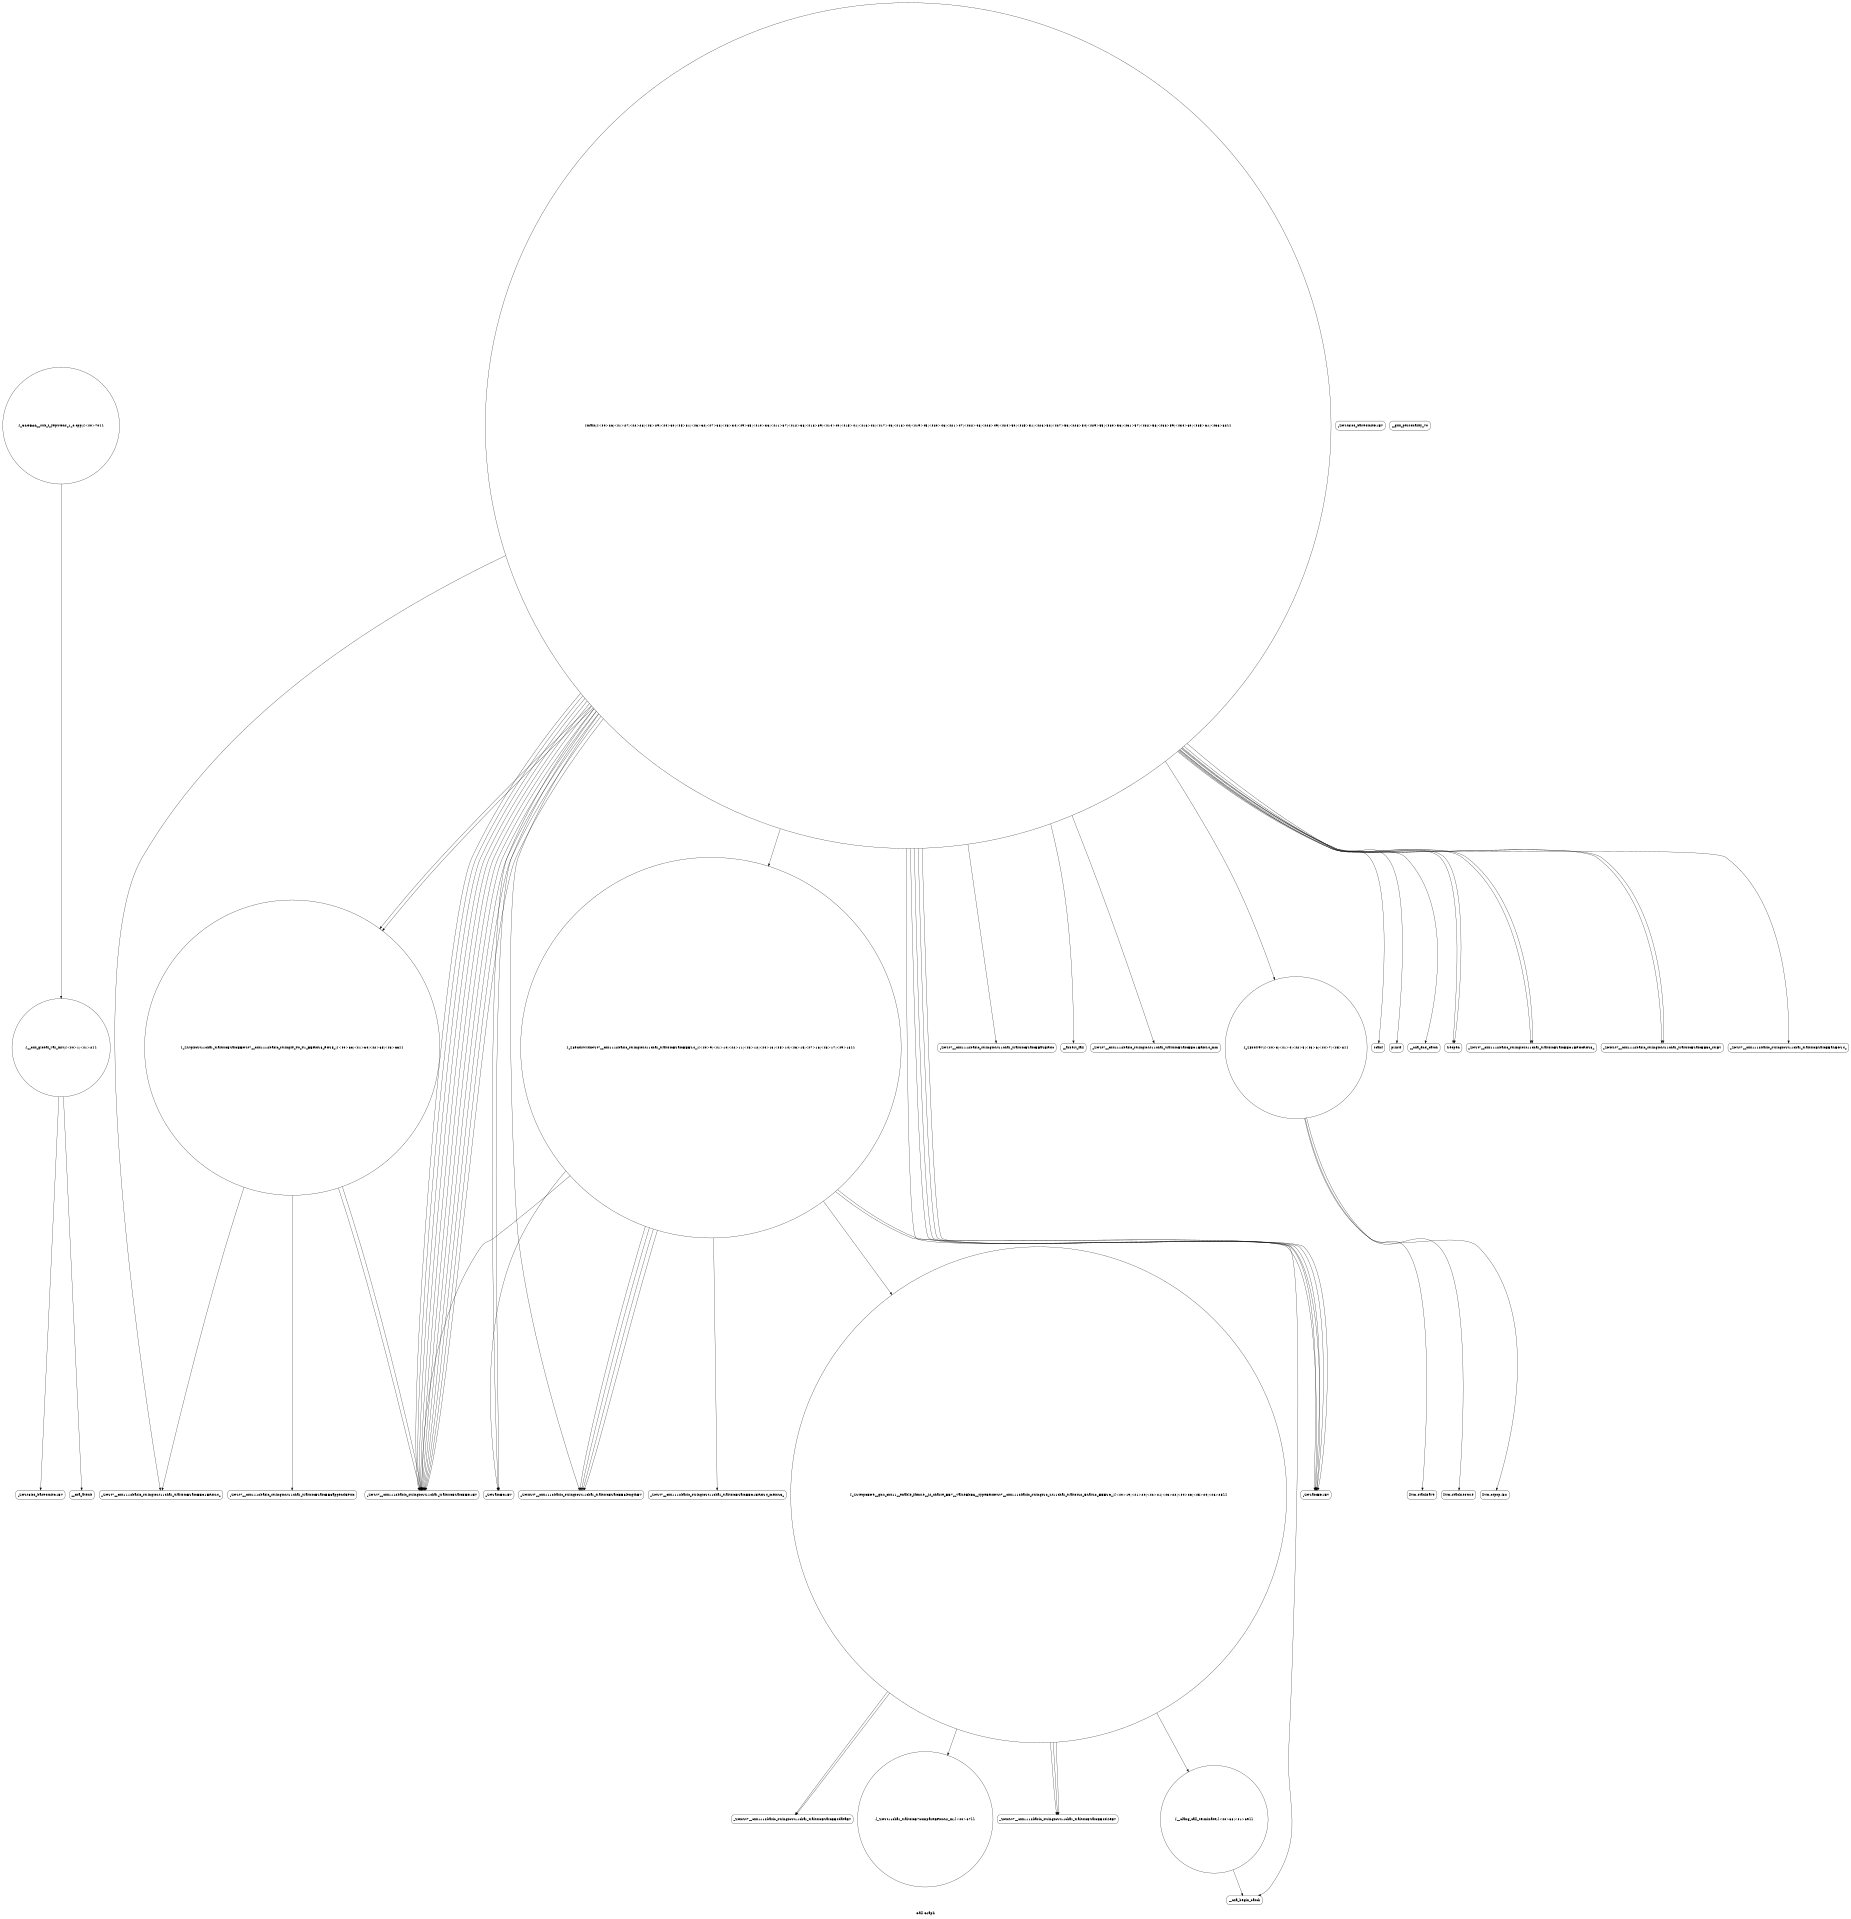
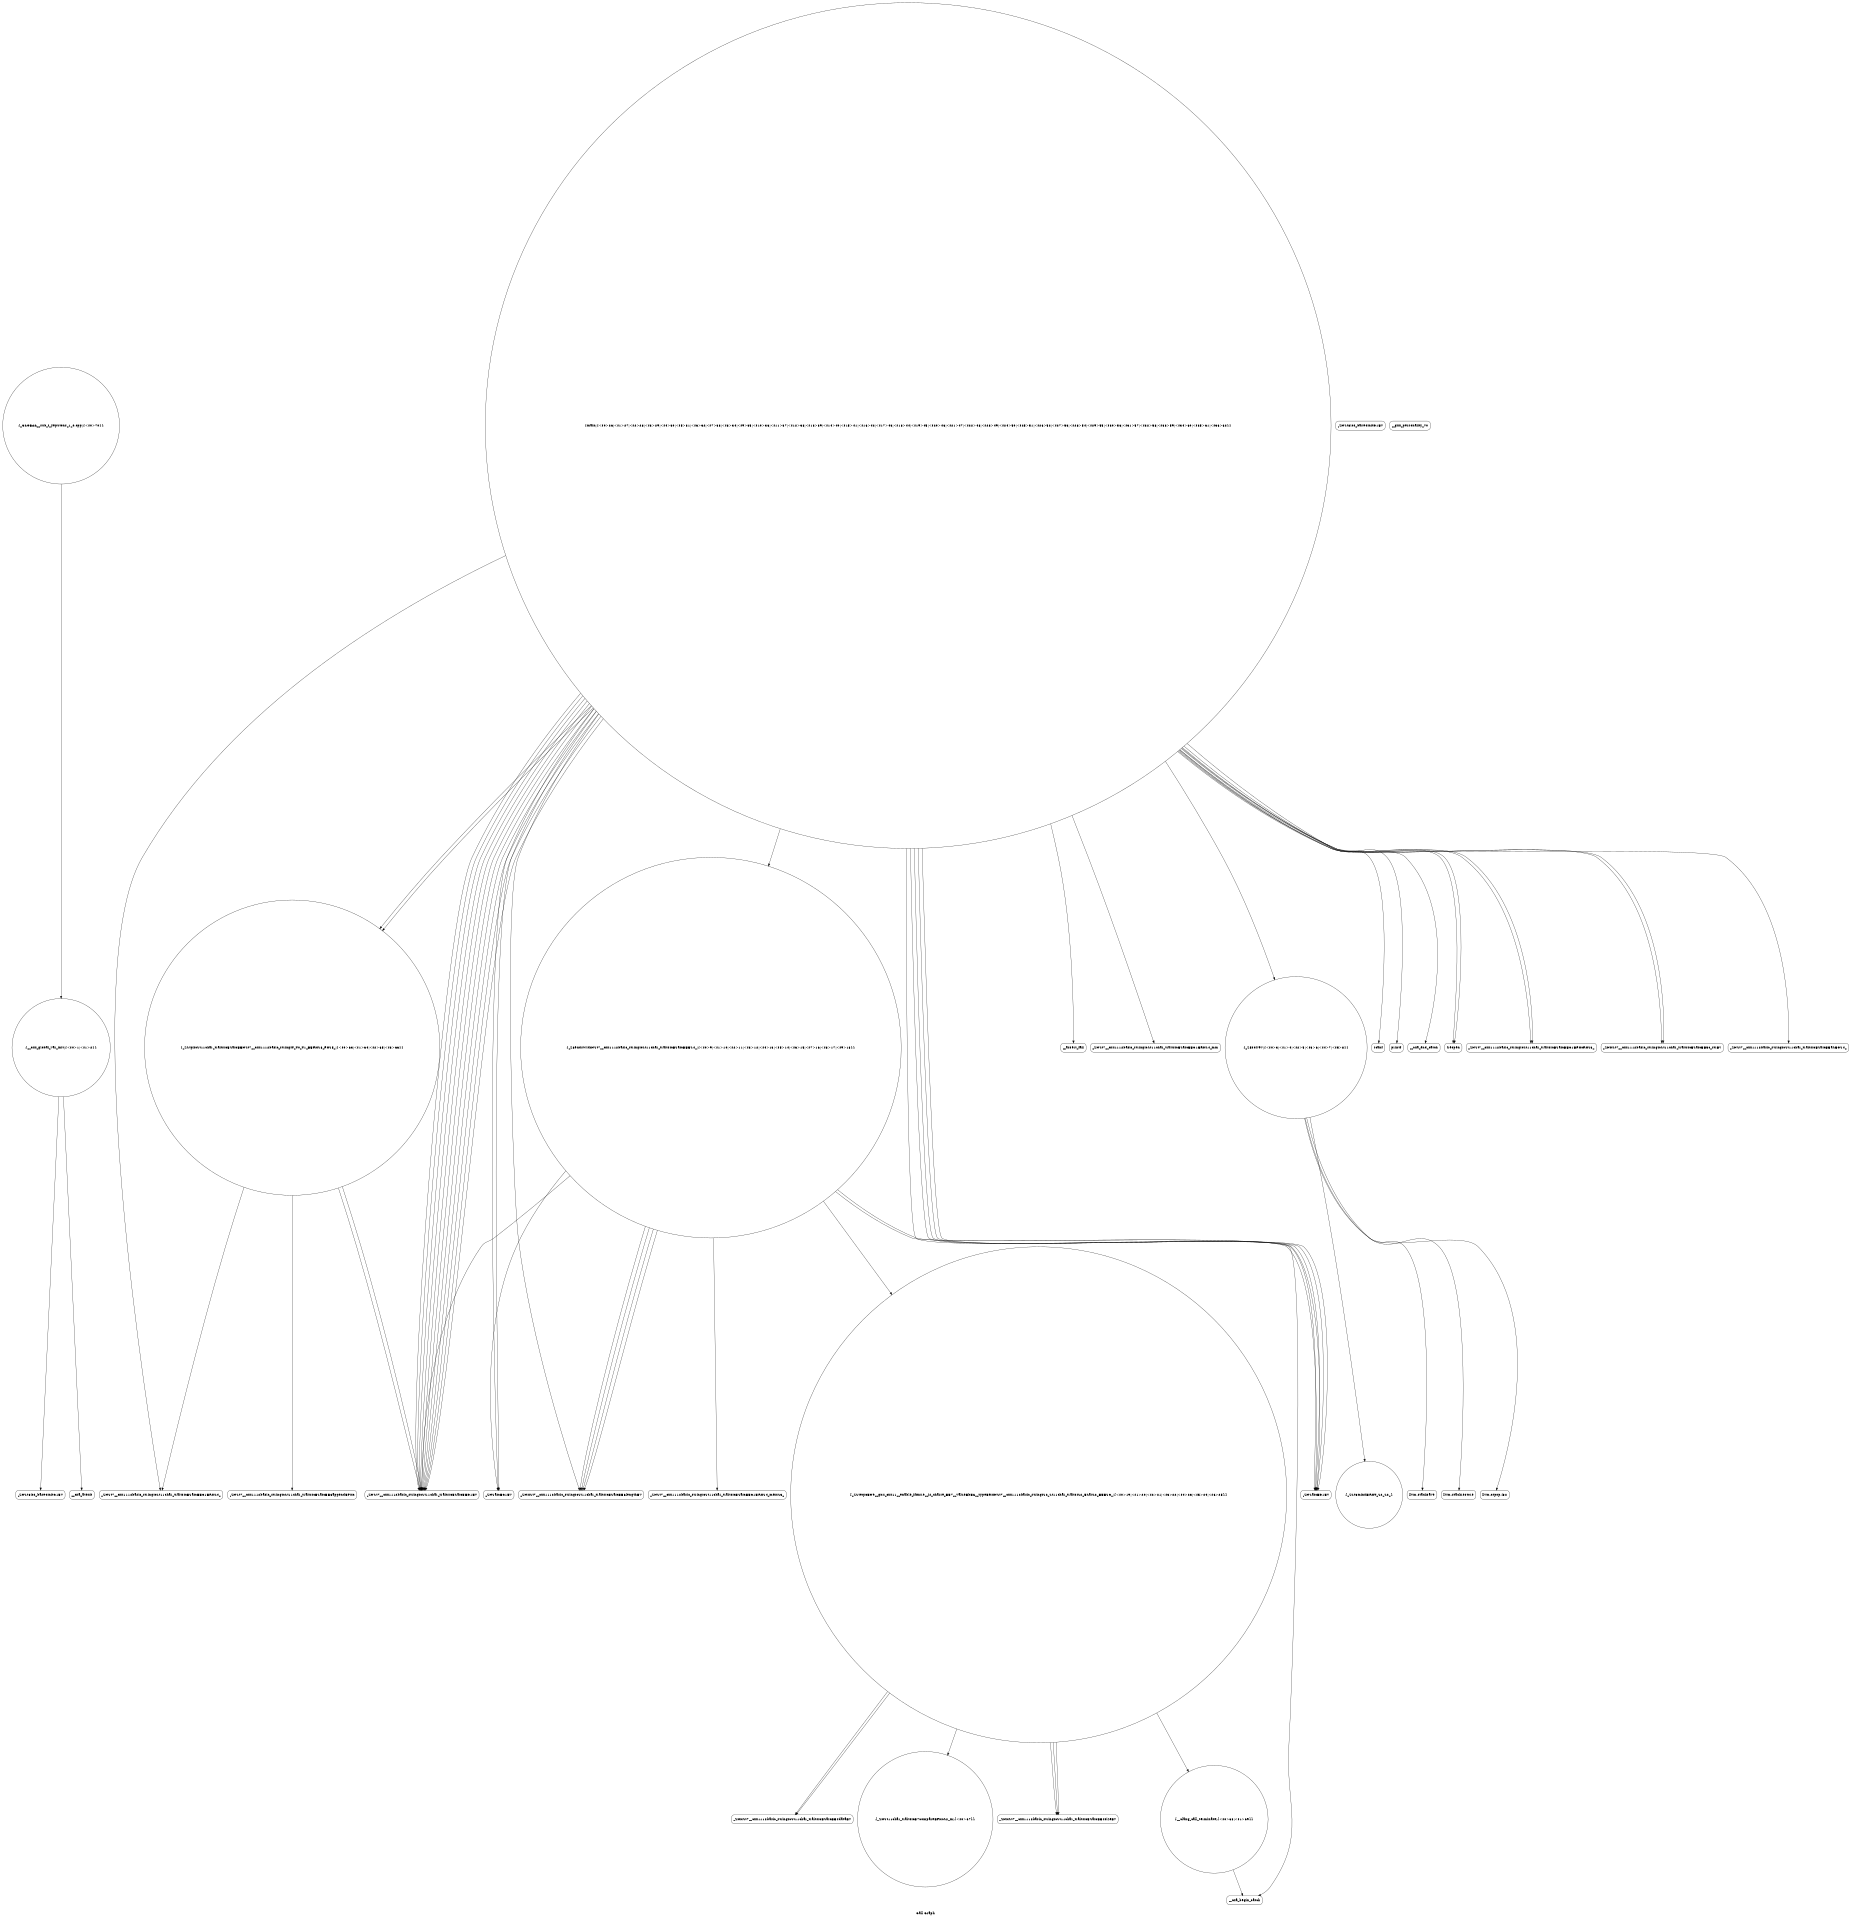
(997, 1048) -> none
none -> (1369, 1495)
